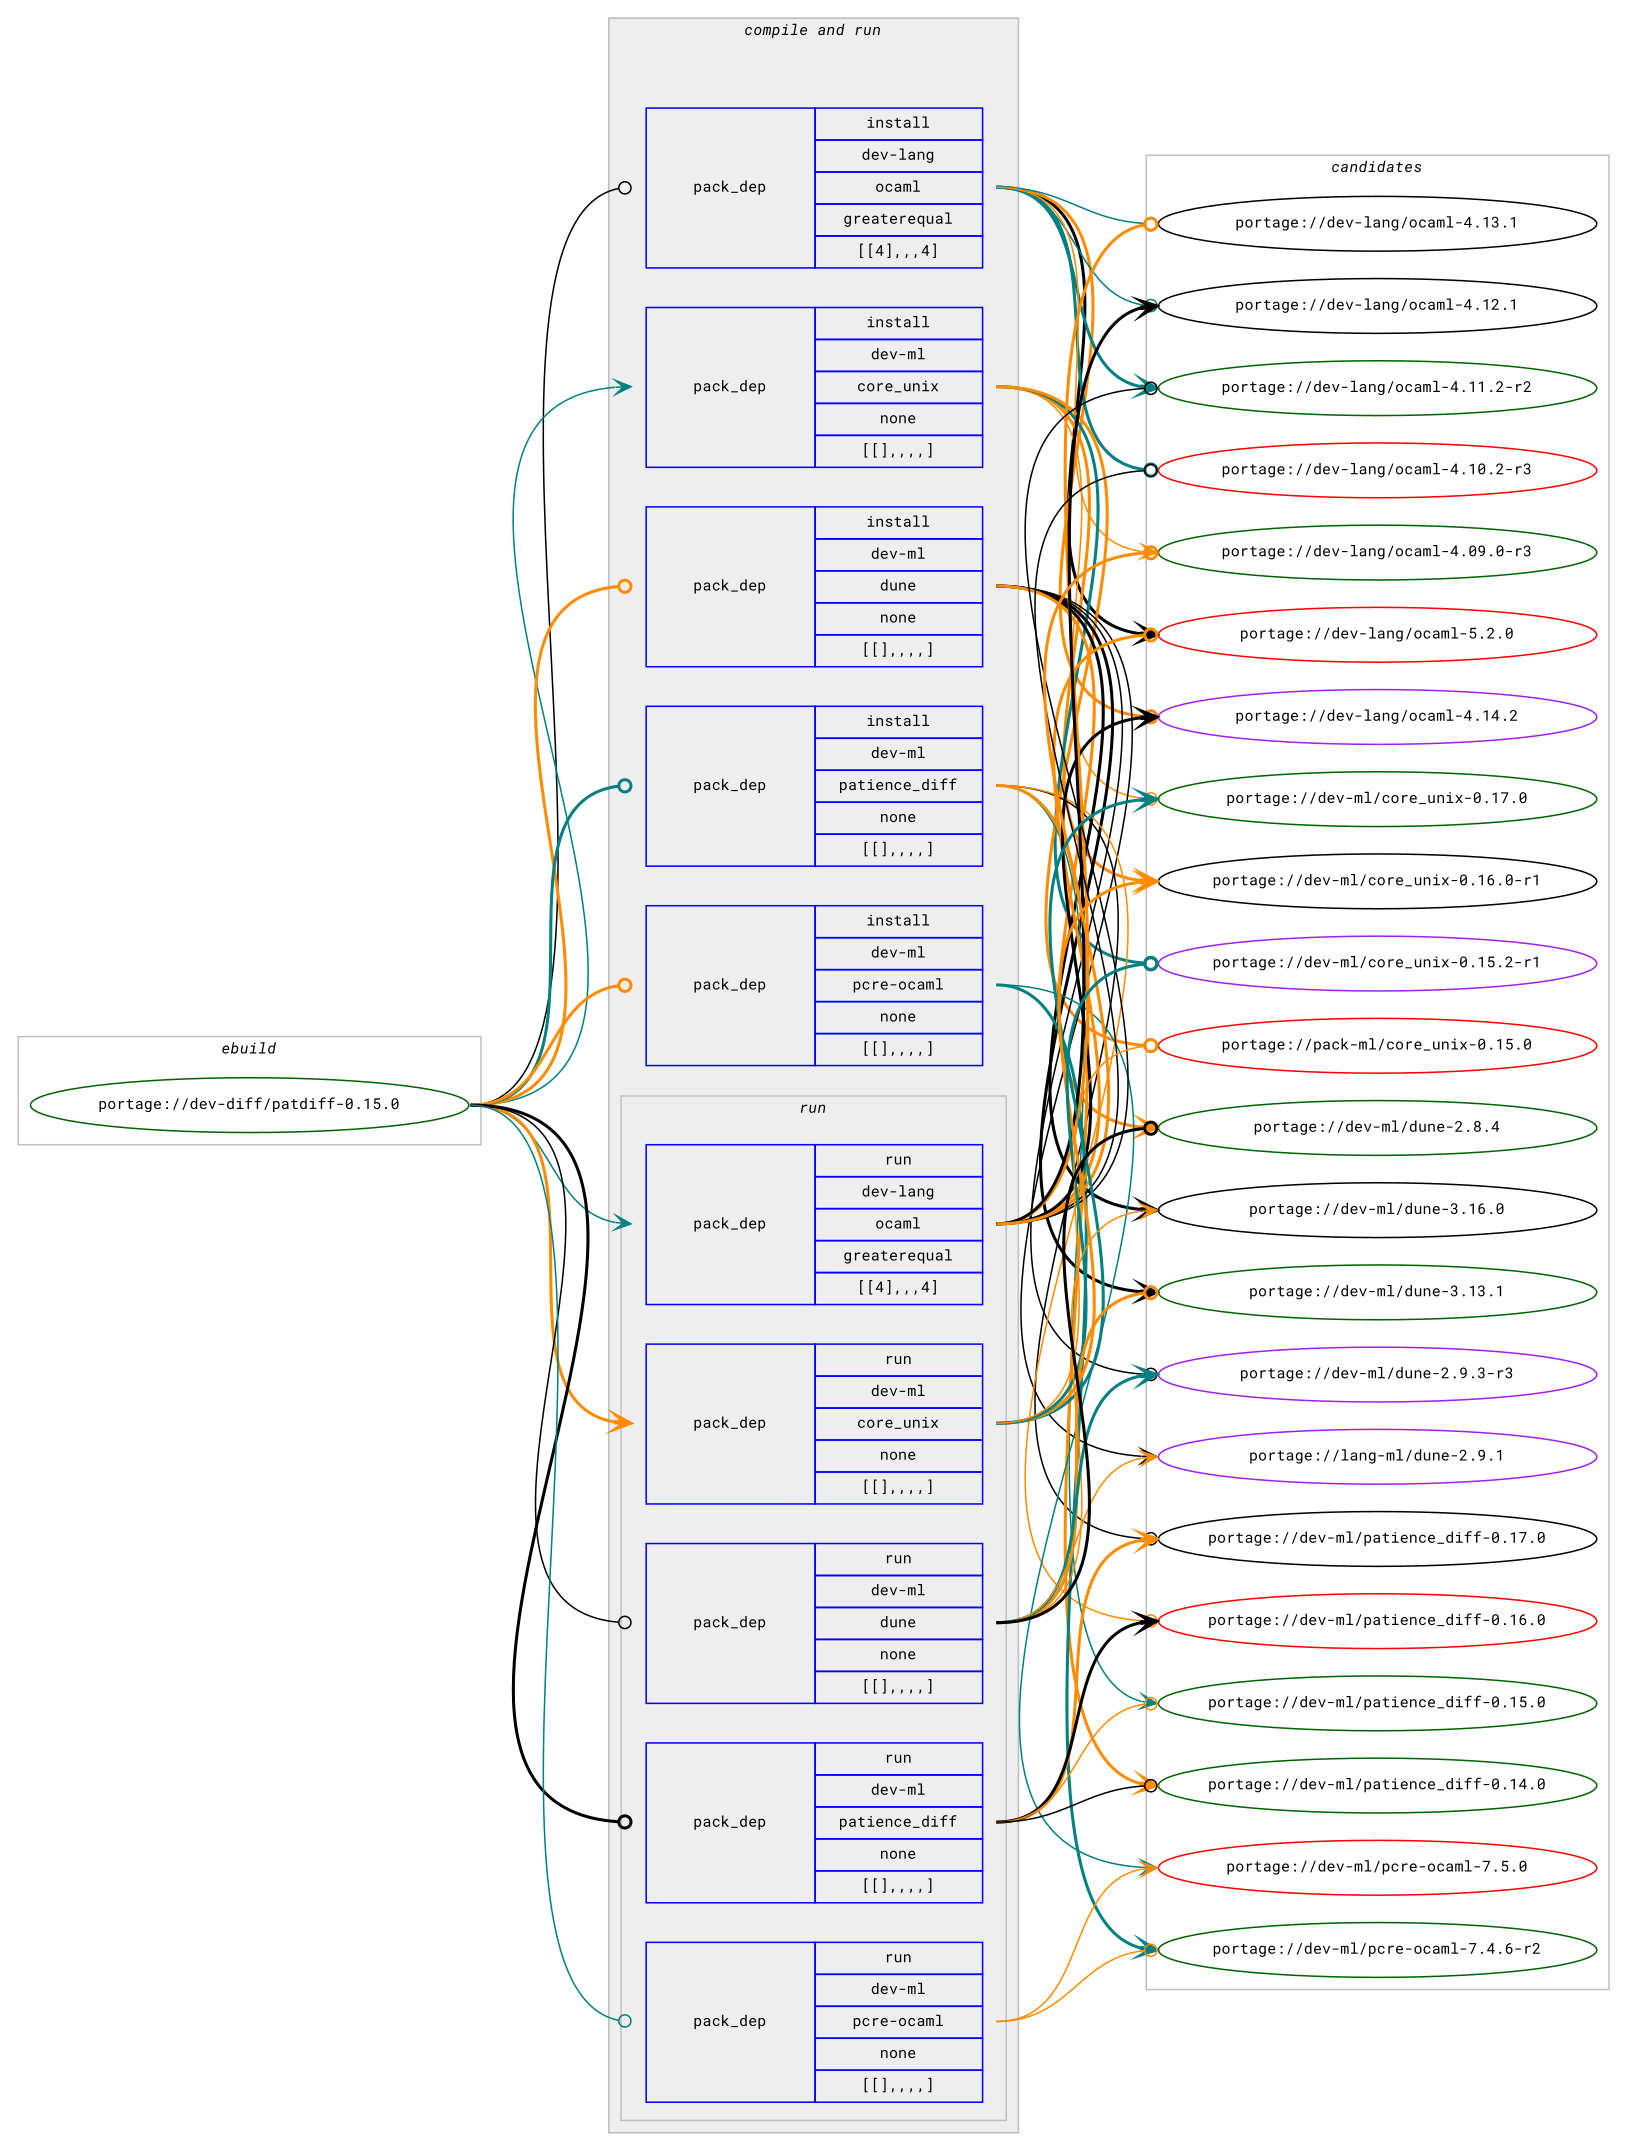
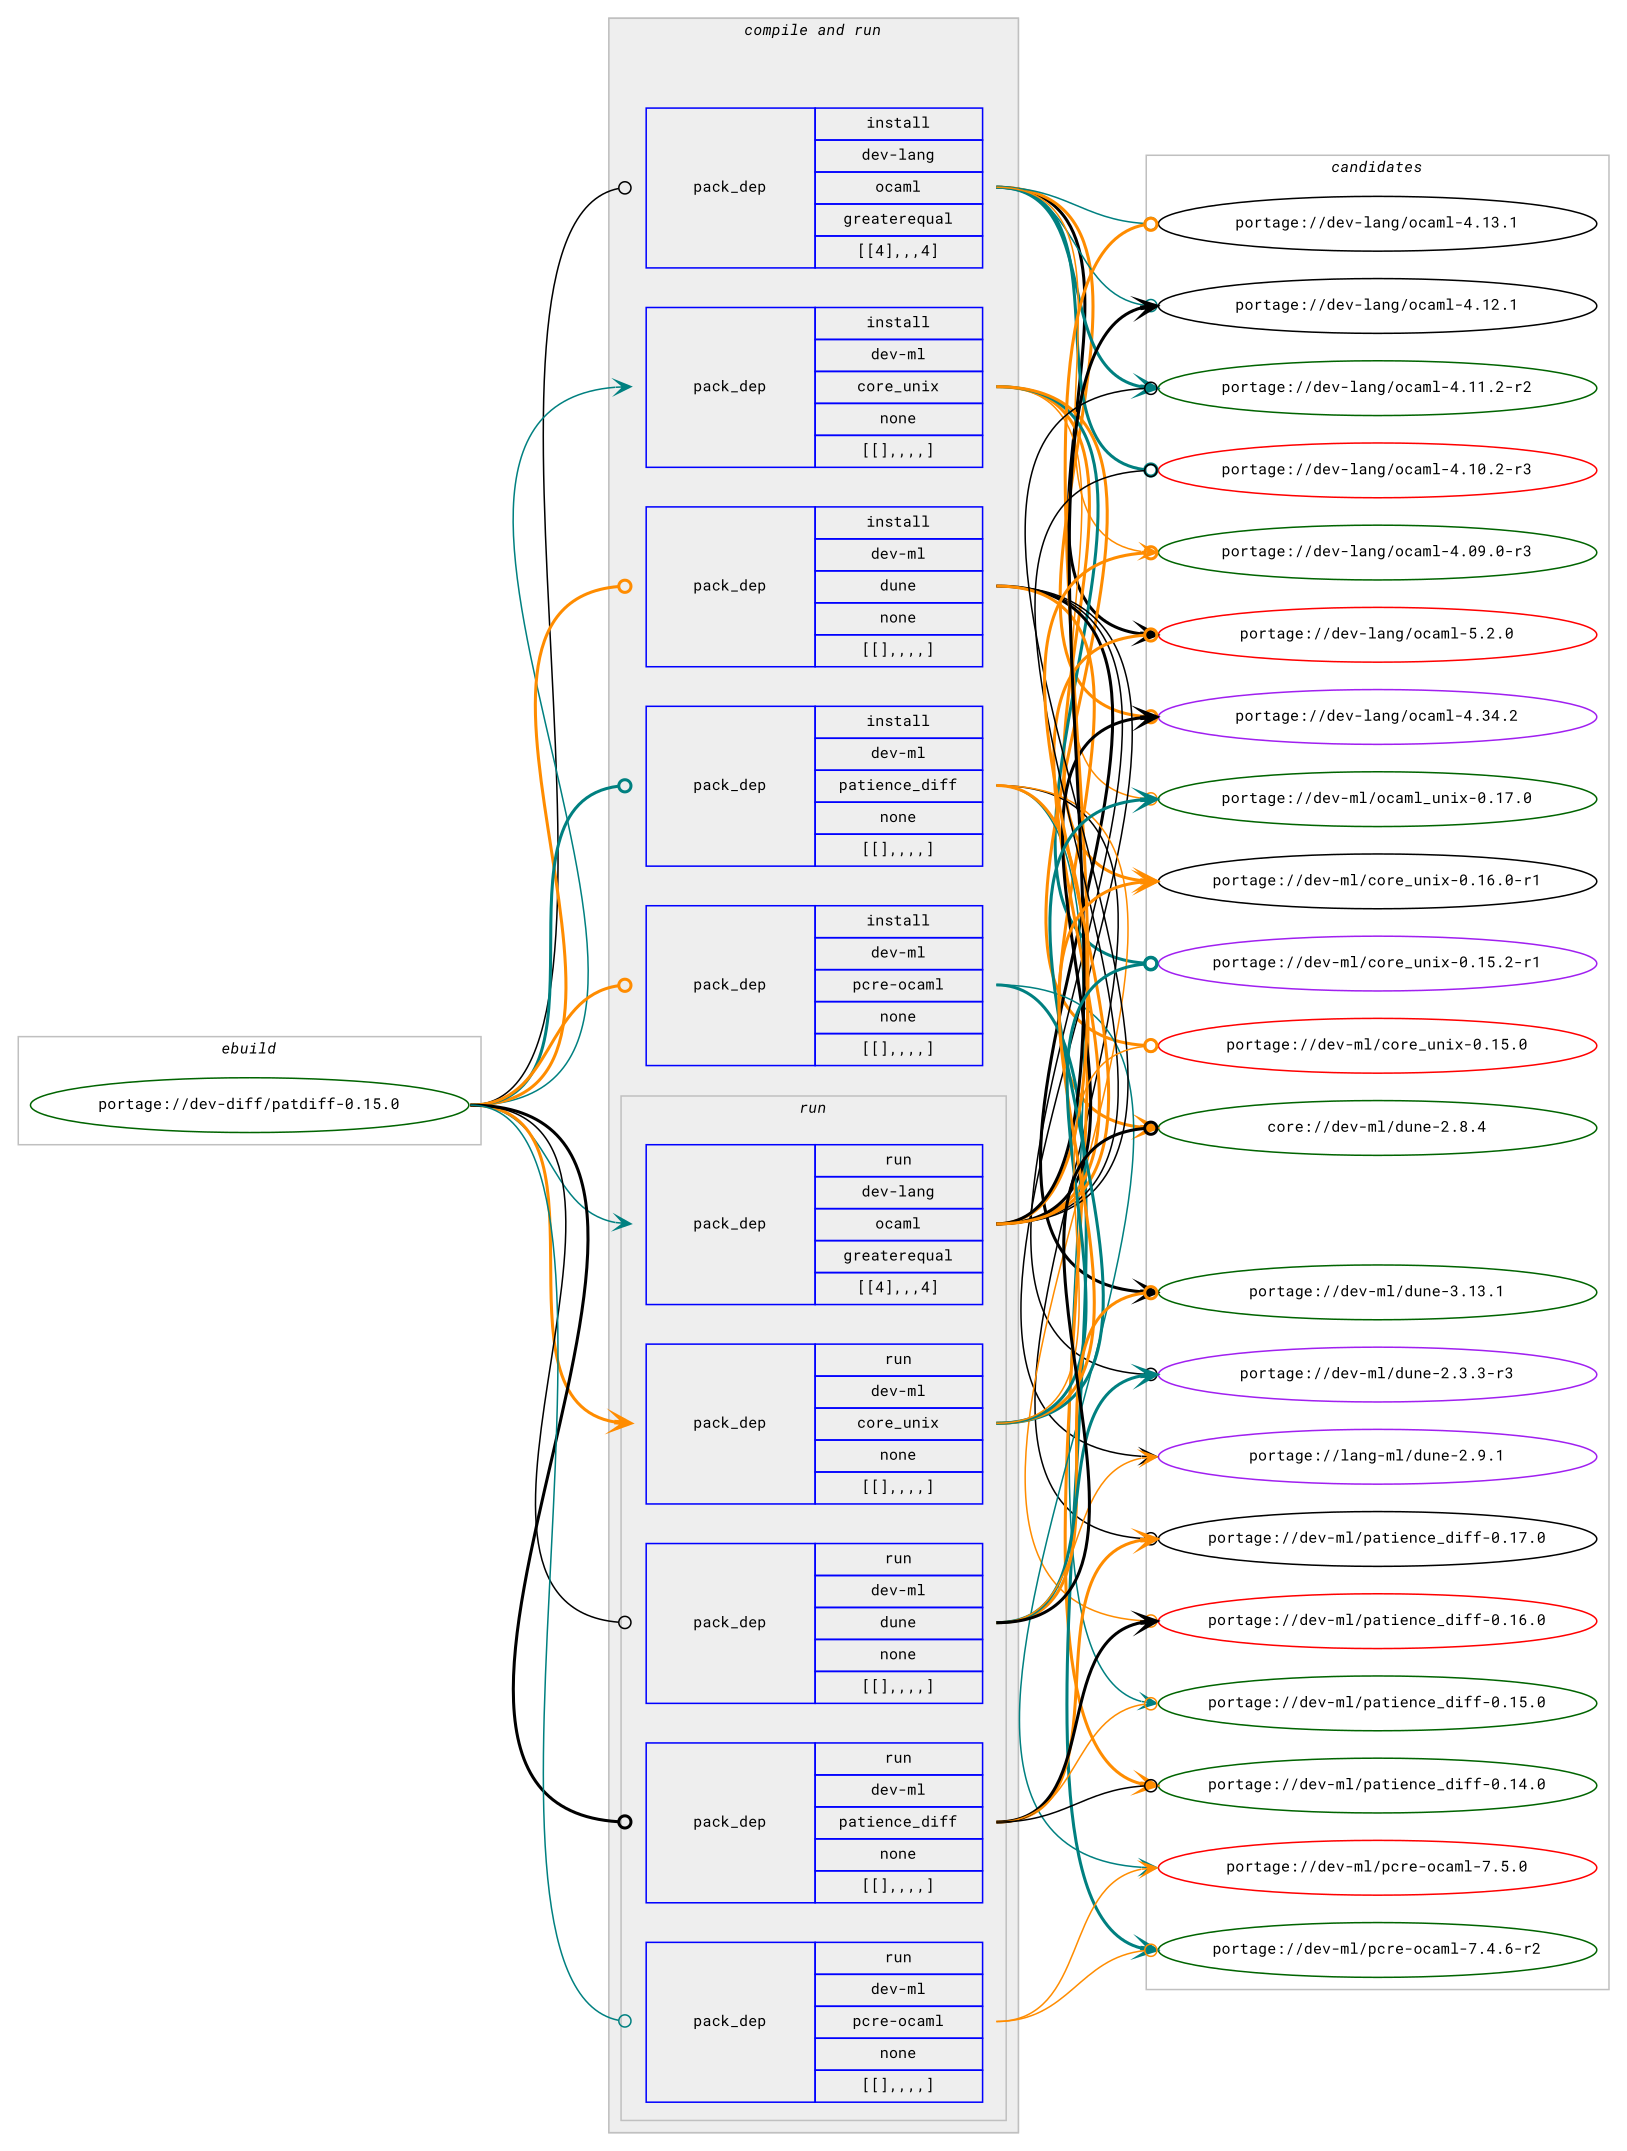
(1378, 717) -> (1378, 717)
(1378, 799) -> (1378, 799)
(1378, 1046) -> (1378, 1046)
(1378, 1128) -> (1378, 1128)
(1378, 1210) -> none
(1378, 1375) -> (1378, 1375)
